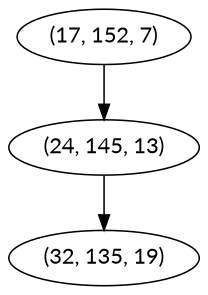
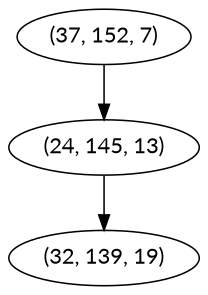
(104, 37) -> (104, 37)
(104, 258) -> (104, 258)
